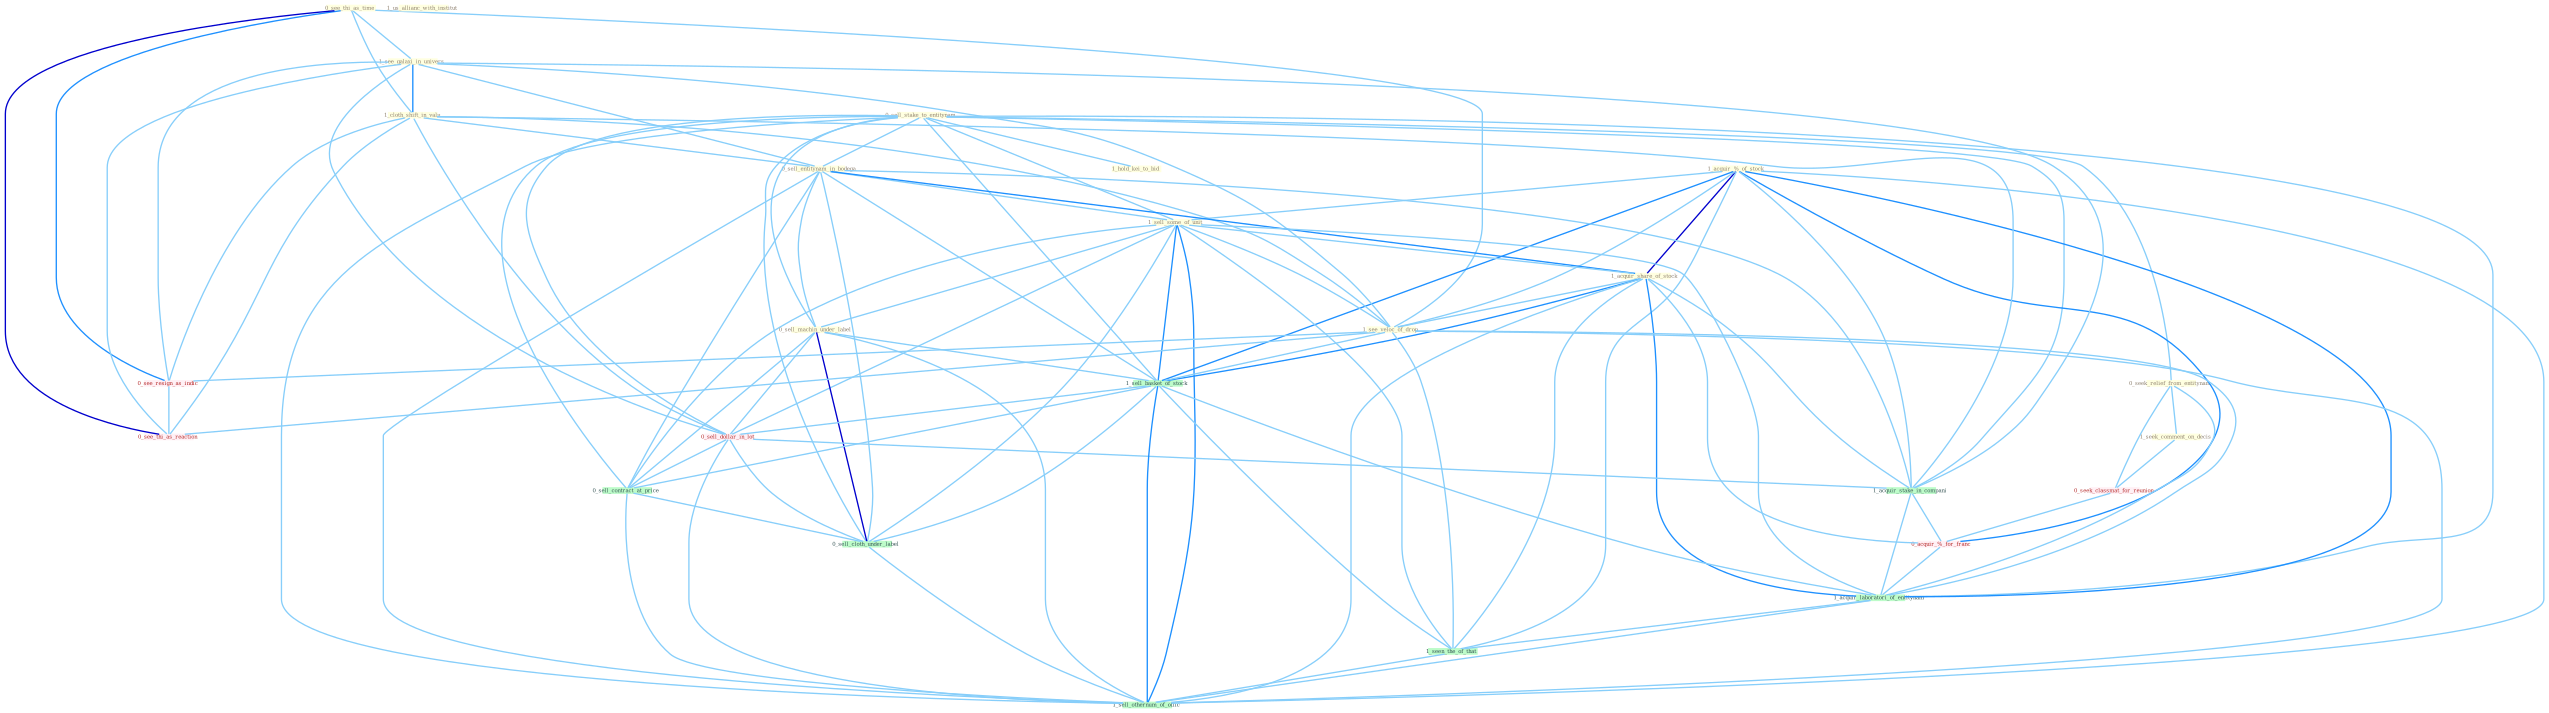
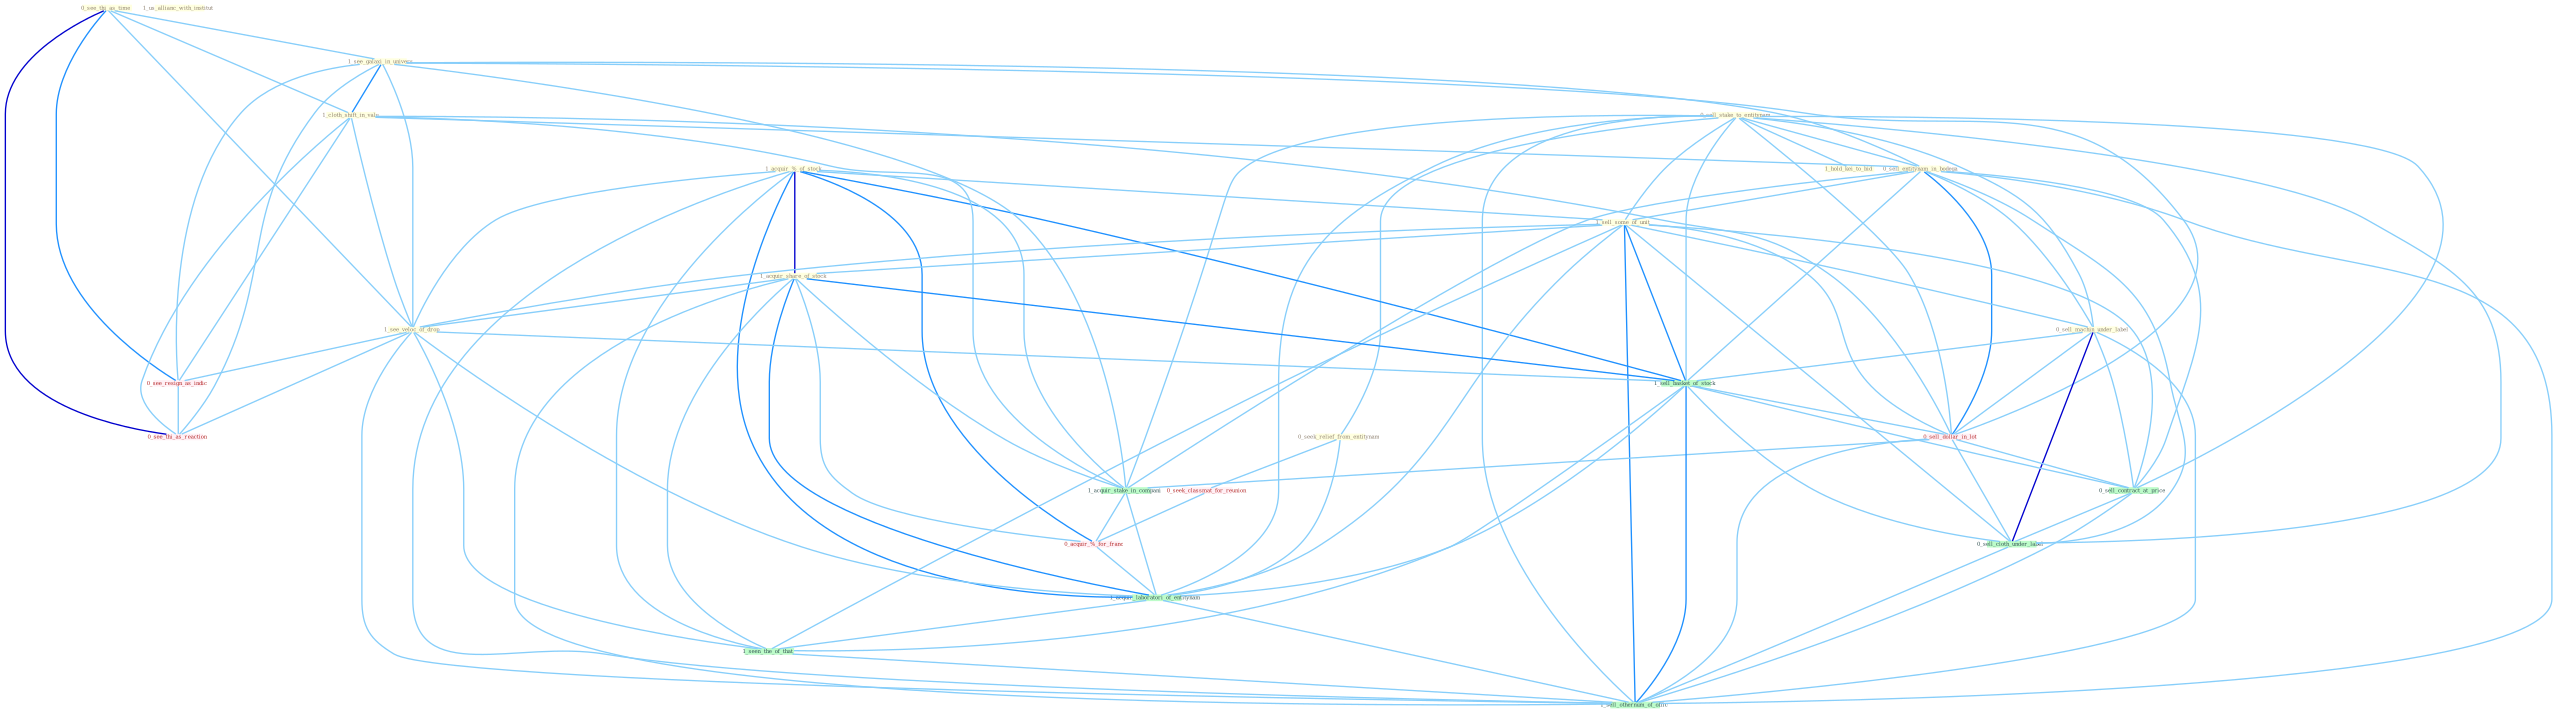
(1233, 222) -> (1992, 295)
(2177, 437) -> none
